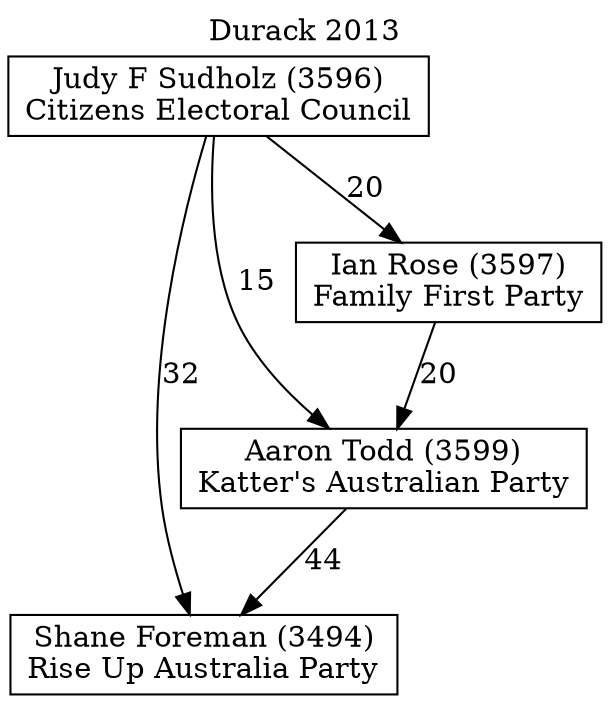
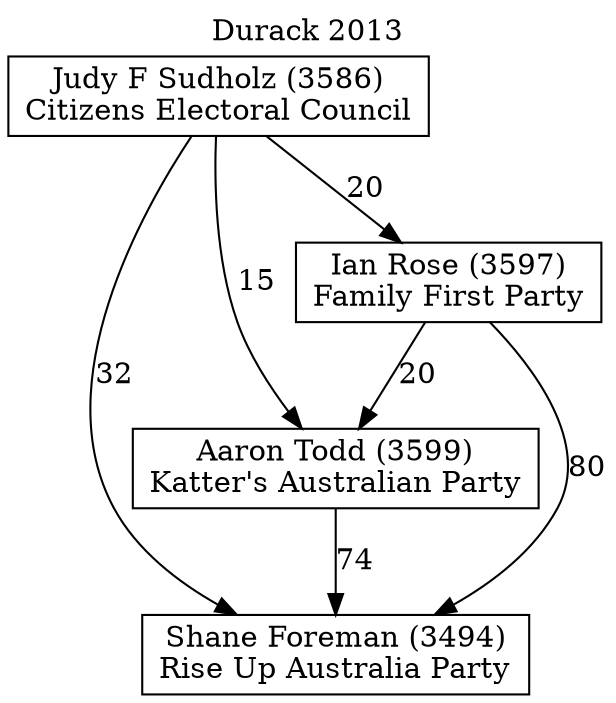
(219, 96) -> (219, 96)
none -> (567, 476)
(324, 562) -> (356, 562)
